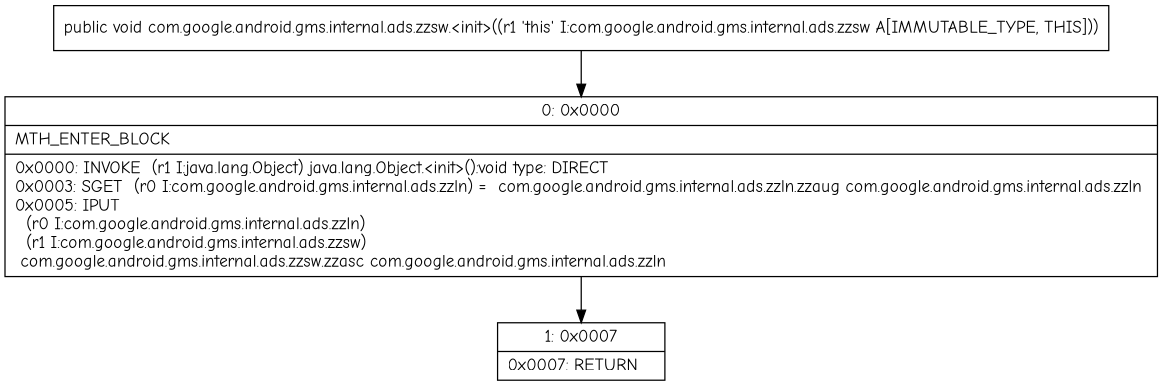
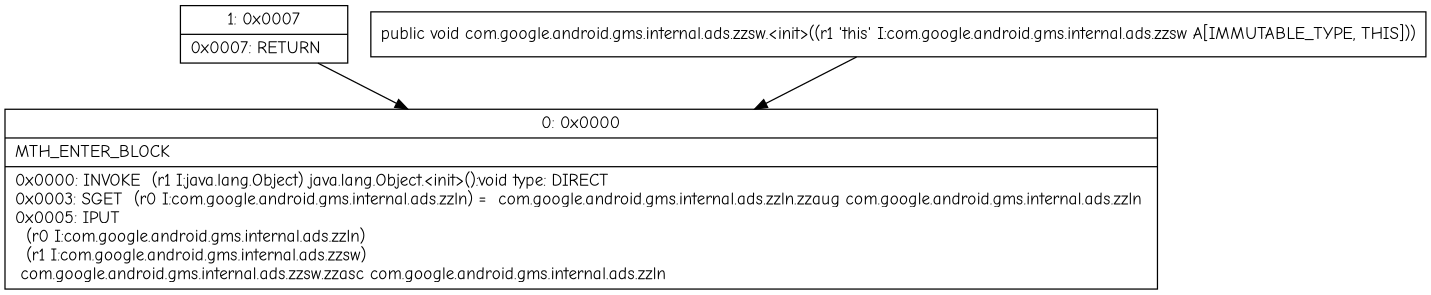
(581, 293) -> (357, 83)
